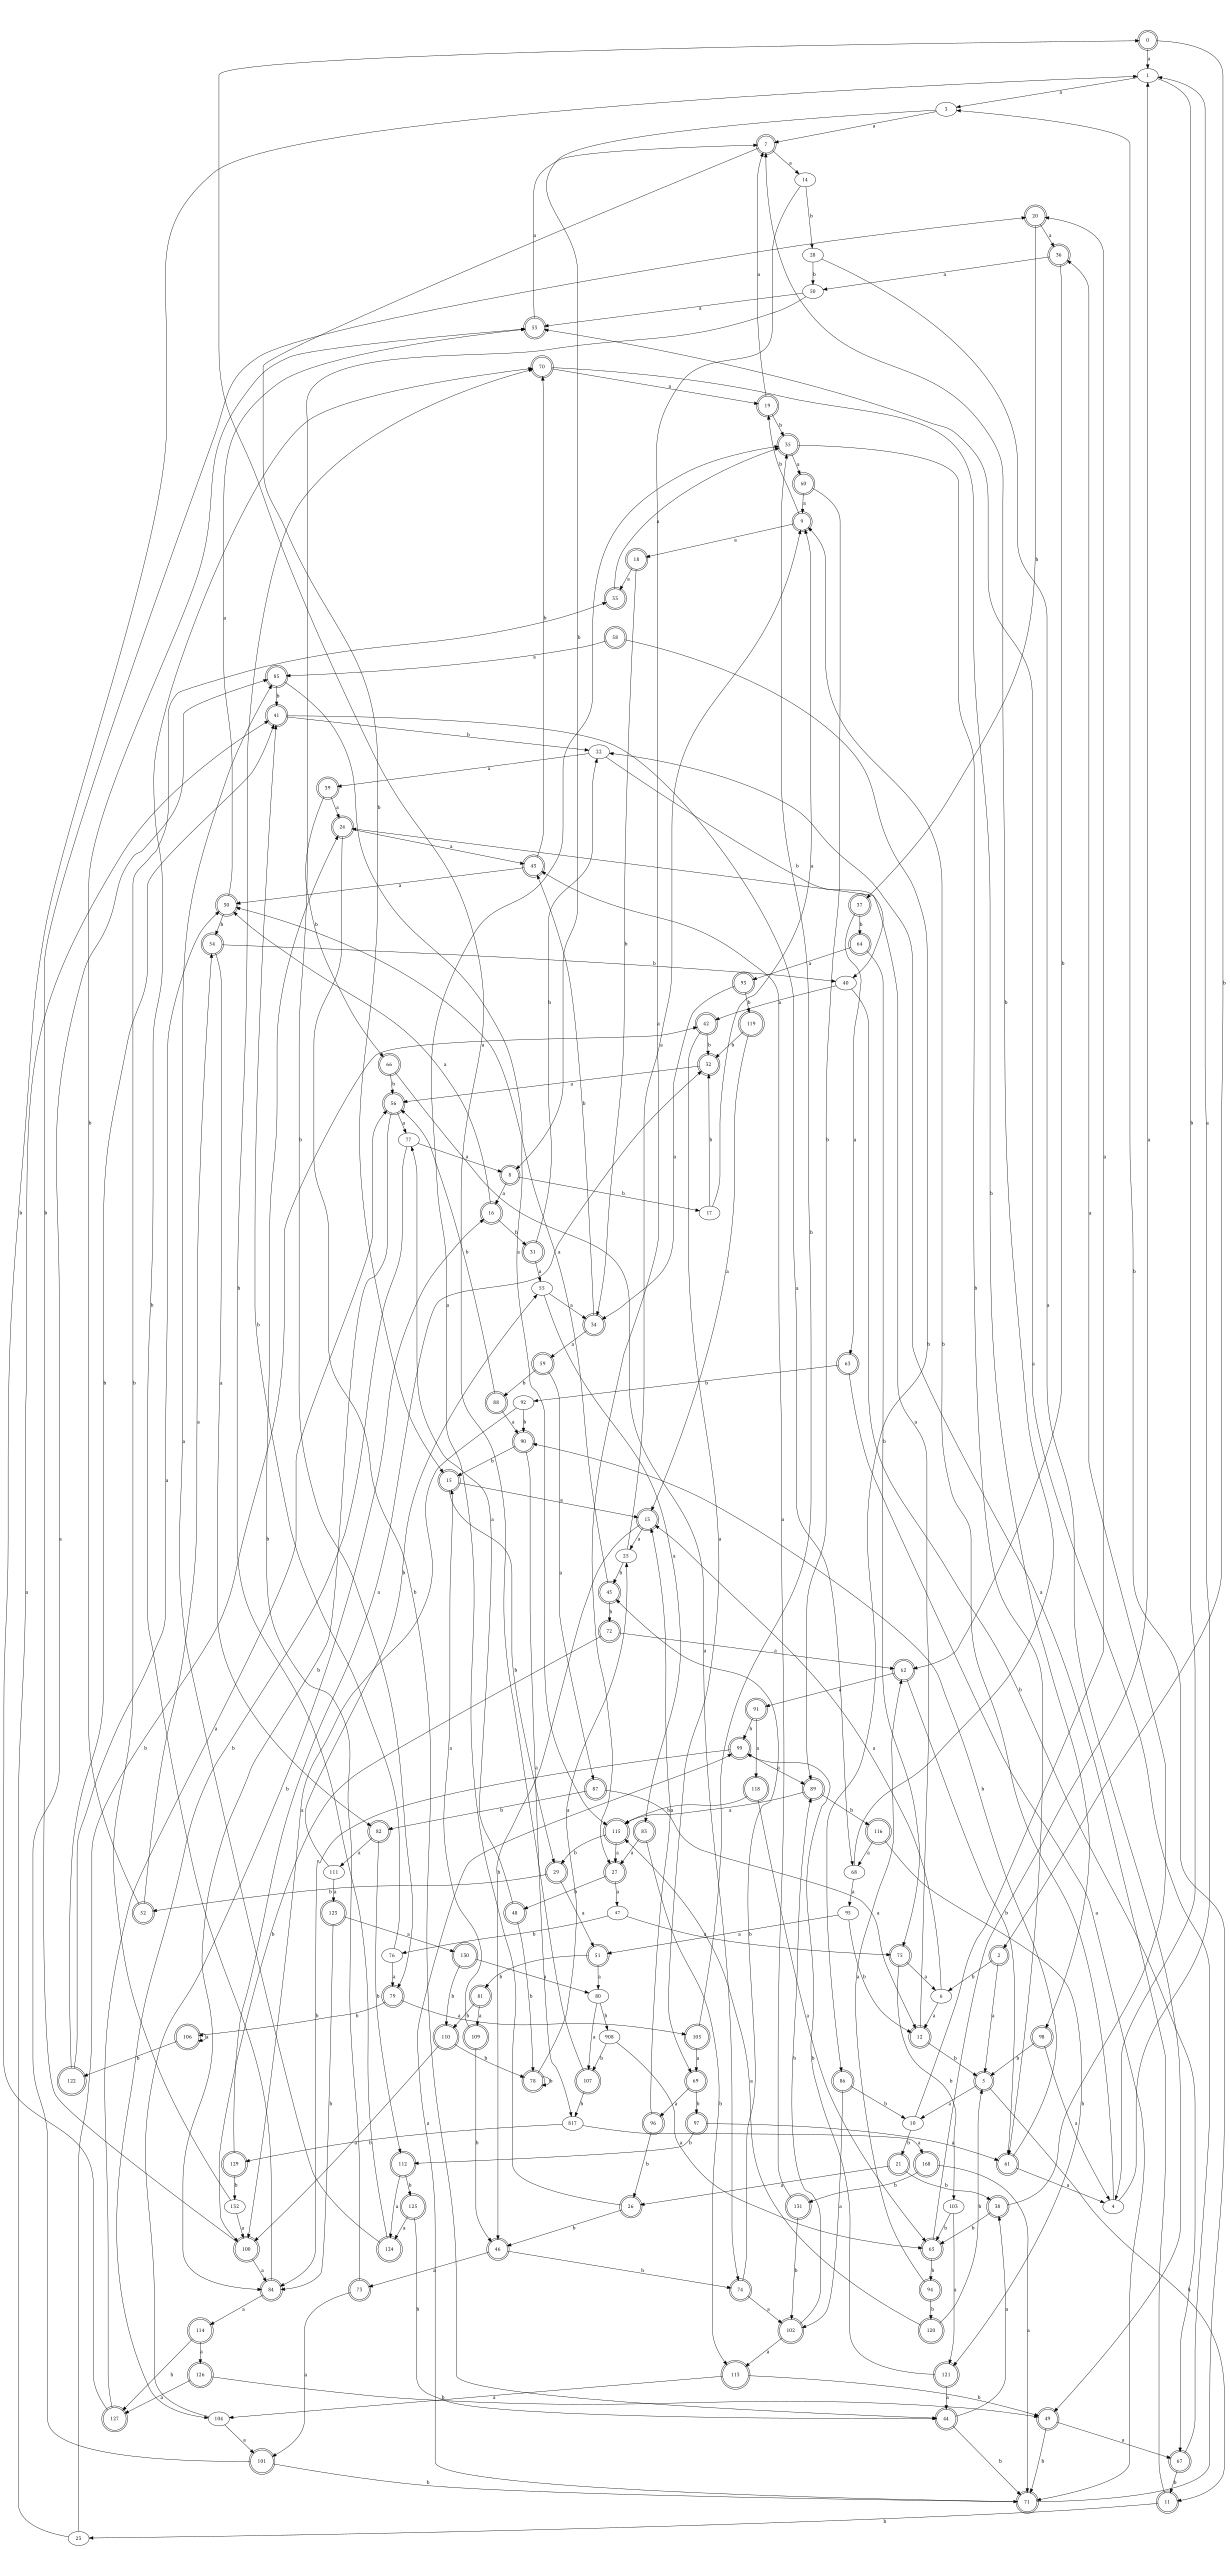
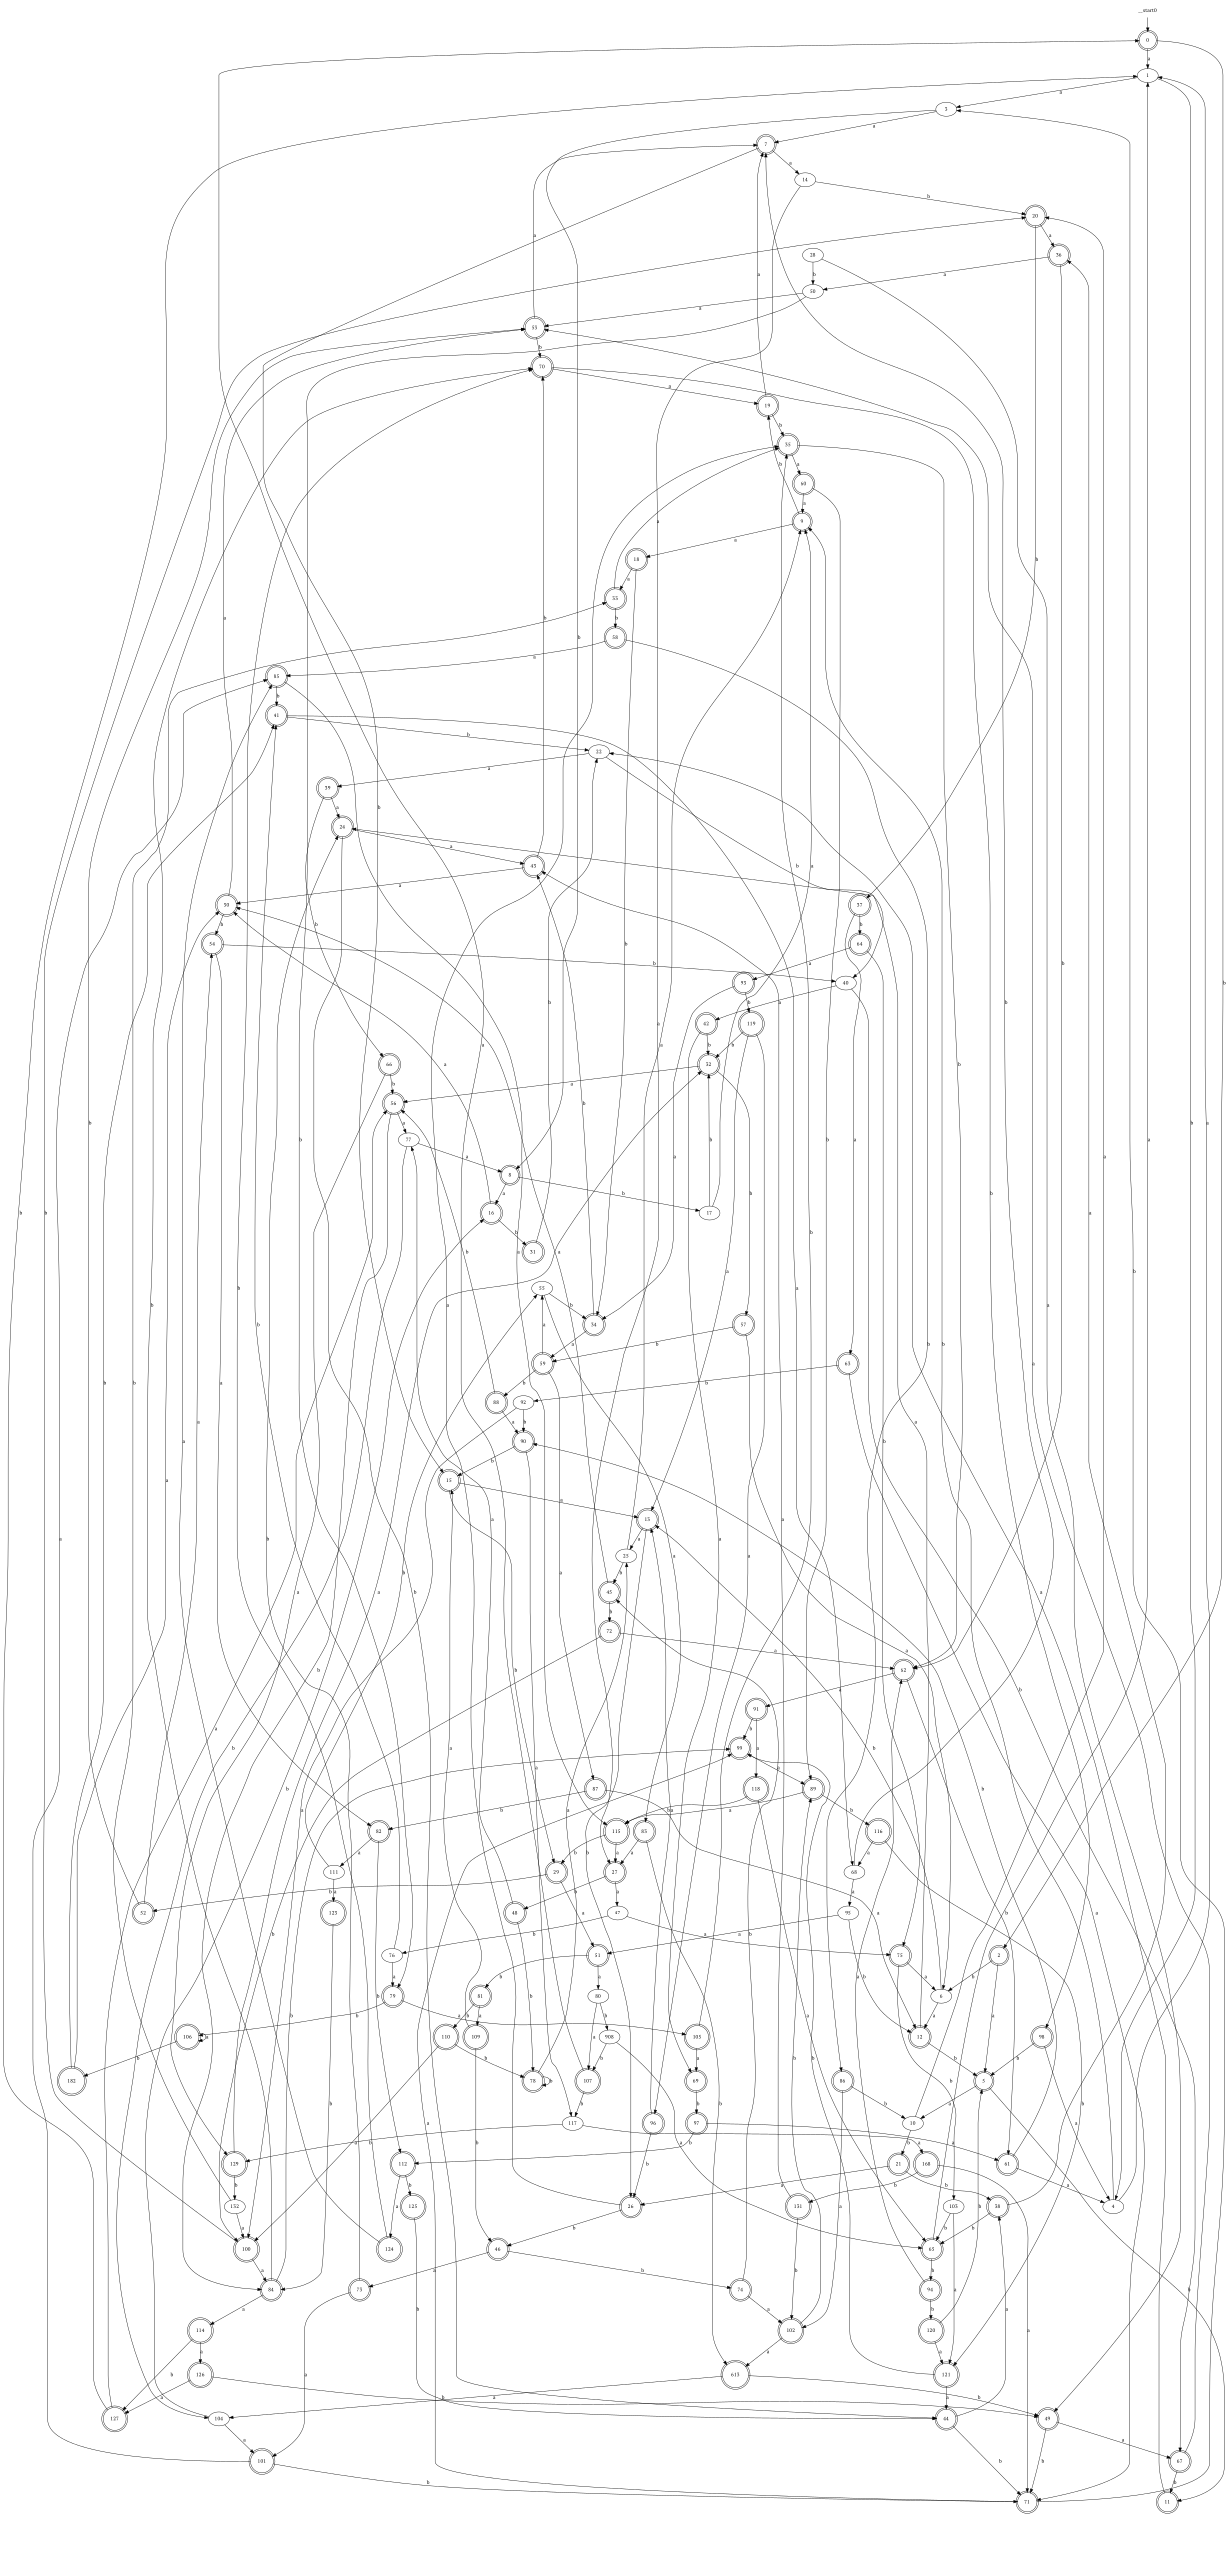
none -> (1148, 10)
(809, 216) -> (919, 198)
none -> (538, 345)
none -> (615, 616)
(974, 1237) -> (955, 1007)
(537, 1270) -> (543, 1327)
(572, 1305) -> (572, 1305)
none -> (744, 1325)
(704, 1612) -> (288, 1622)
(874, 1748) -> (874, 1748)
(318, 1860) -> (309, 1868)
(497, 1863) -> (586, 1858)
(465, 1955) -> none
(72, 2081) -> (72, 2081)
(676, 2101) -> (748, 1575)
(750, 2103) -> (938, 2351)
(573, 2123) -> (573, 2123)
(402, 2226) -> none
(735, 2375) -> (735, 2375)
(79, 2539) -> none
